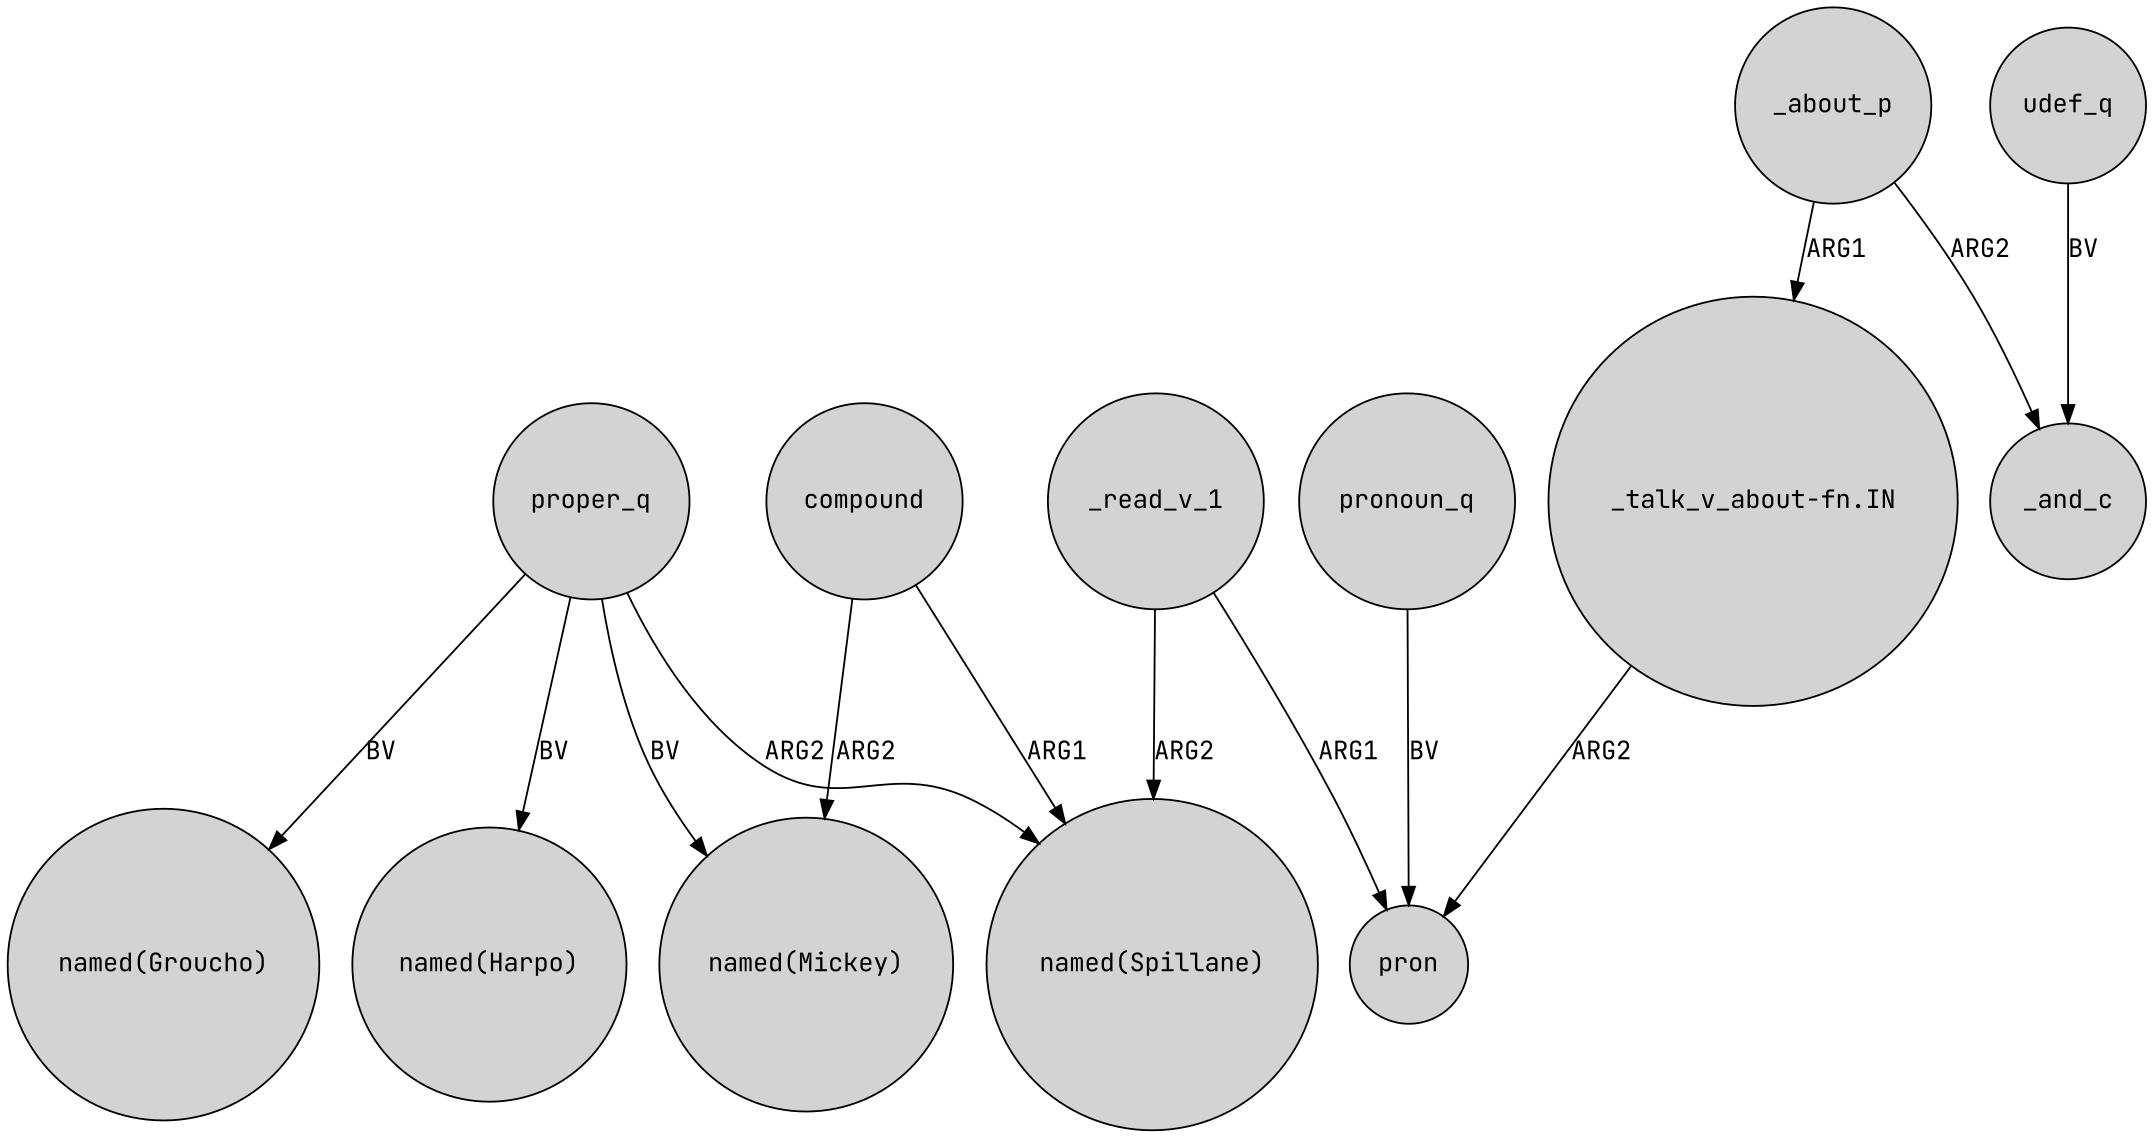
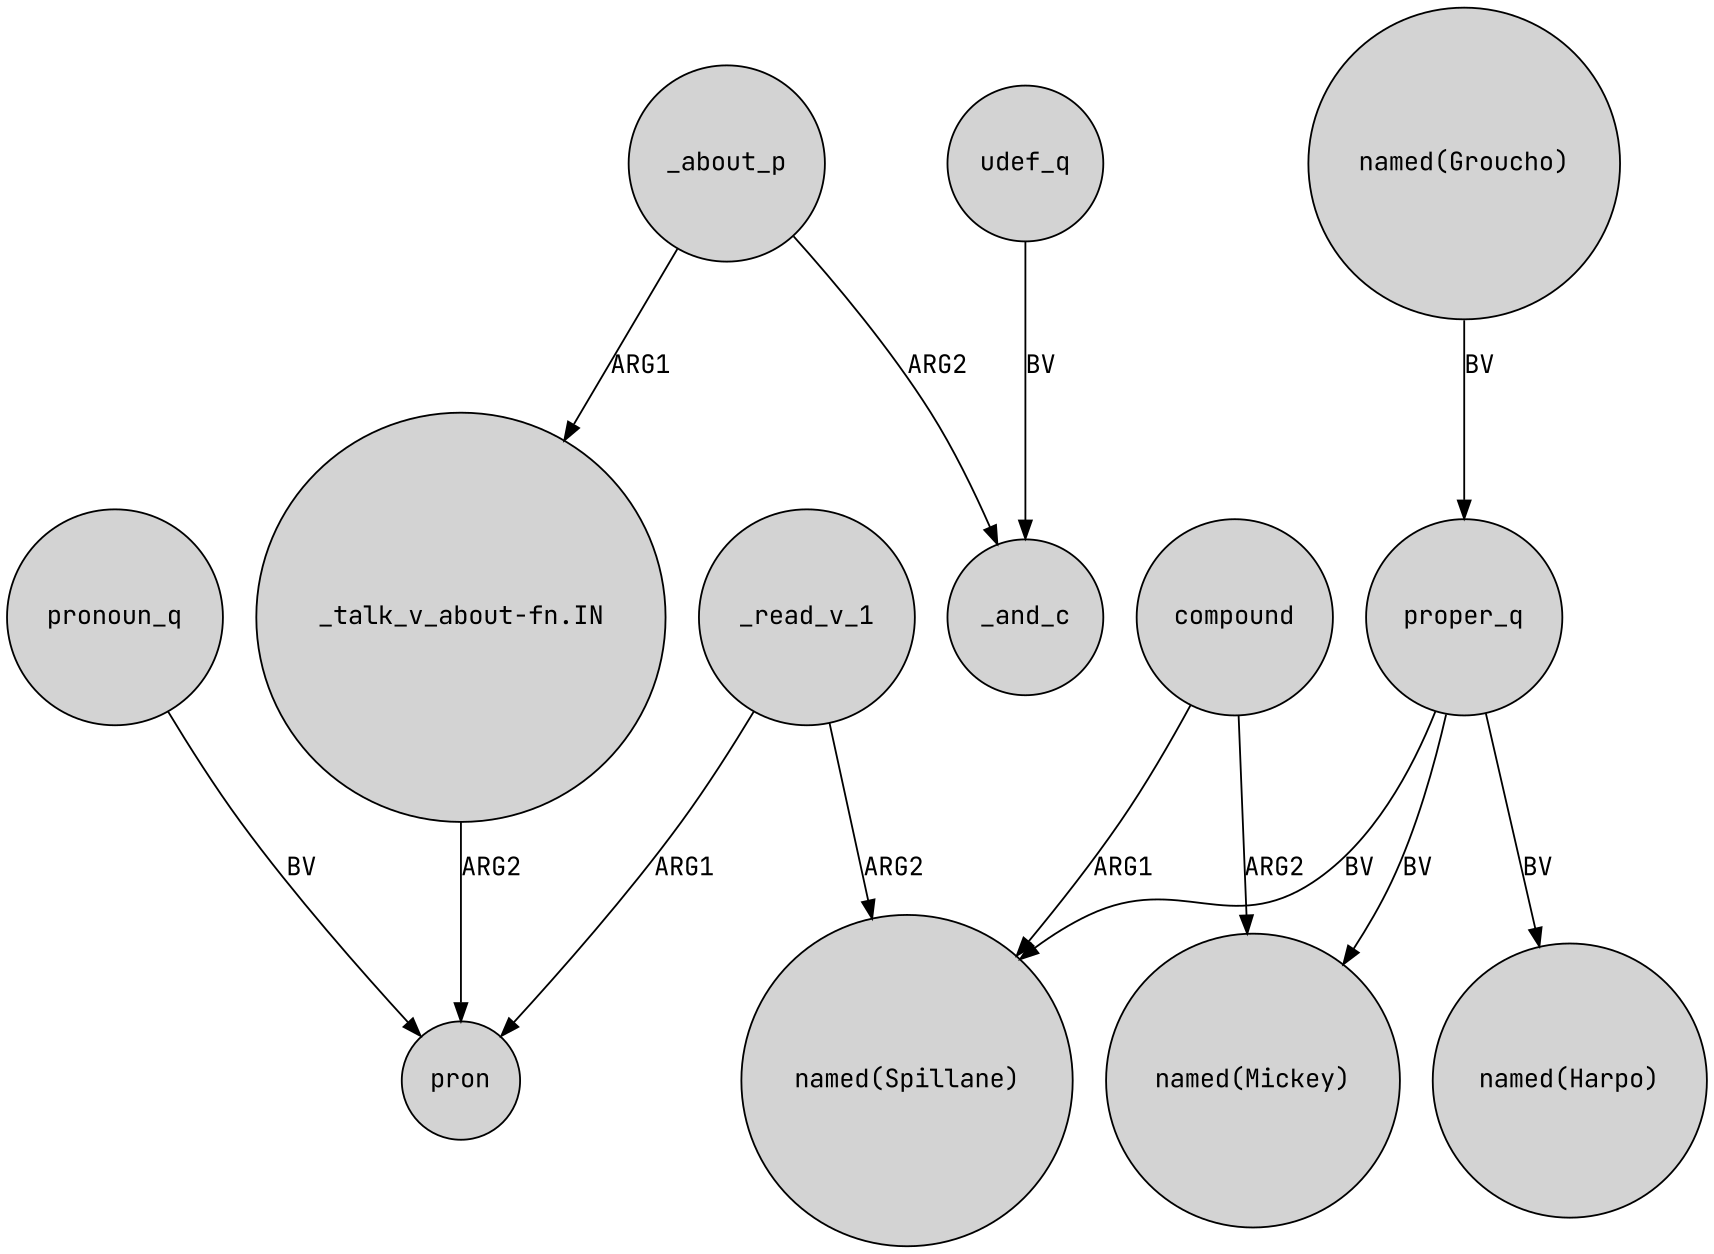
(404, 705) -> (1464, 410)
(795, 752) -> (1360, 868)
